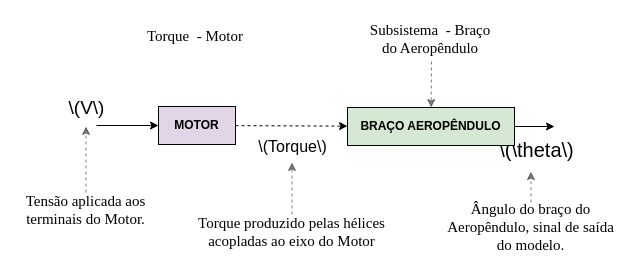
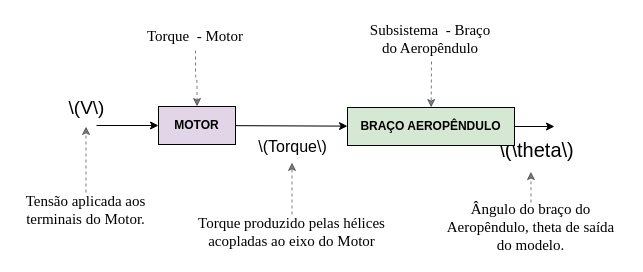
none -> (196, 65)
(287, 126) -> (287, 126)
(531, 227) -> (531, 227)
